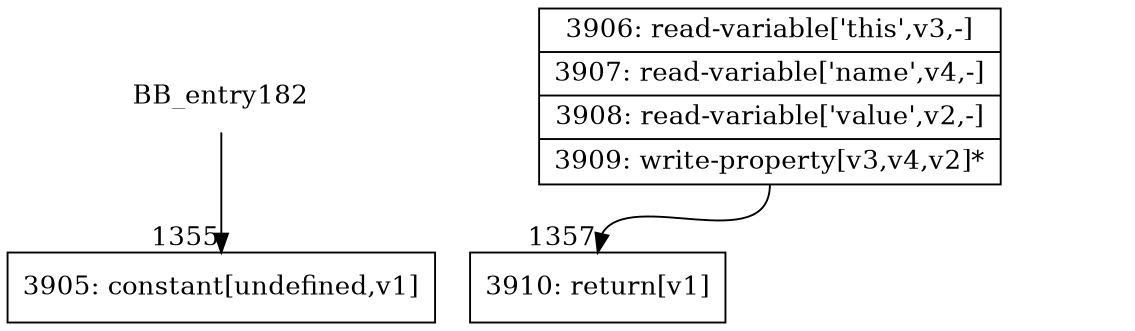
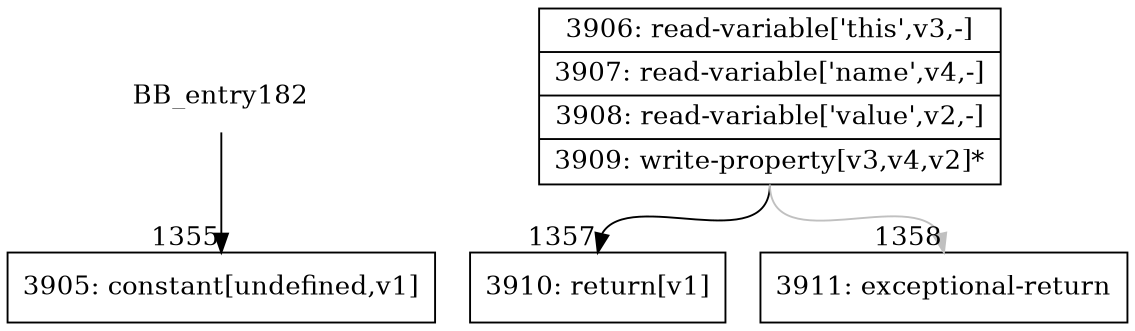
none -> (944, 288)
